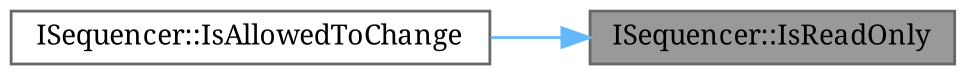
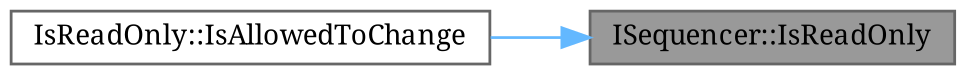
(250, 38) -> (250, 38)
